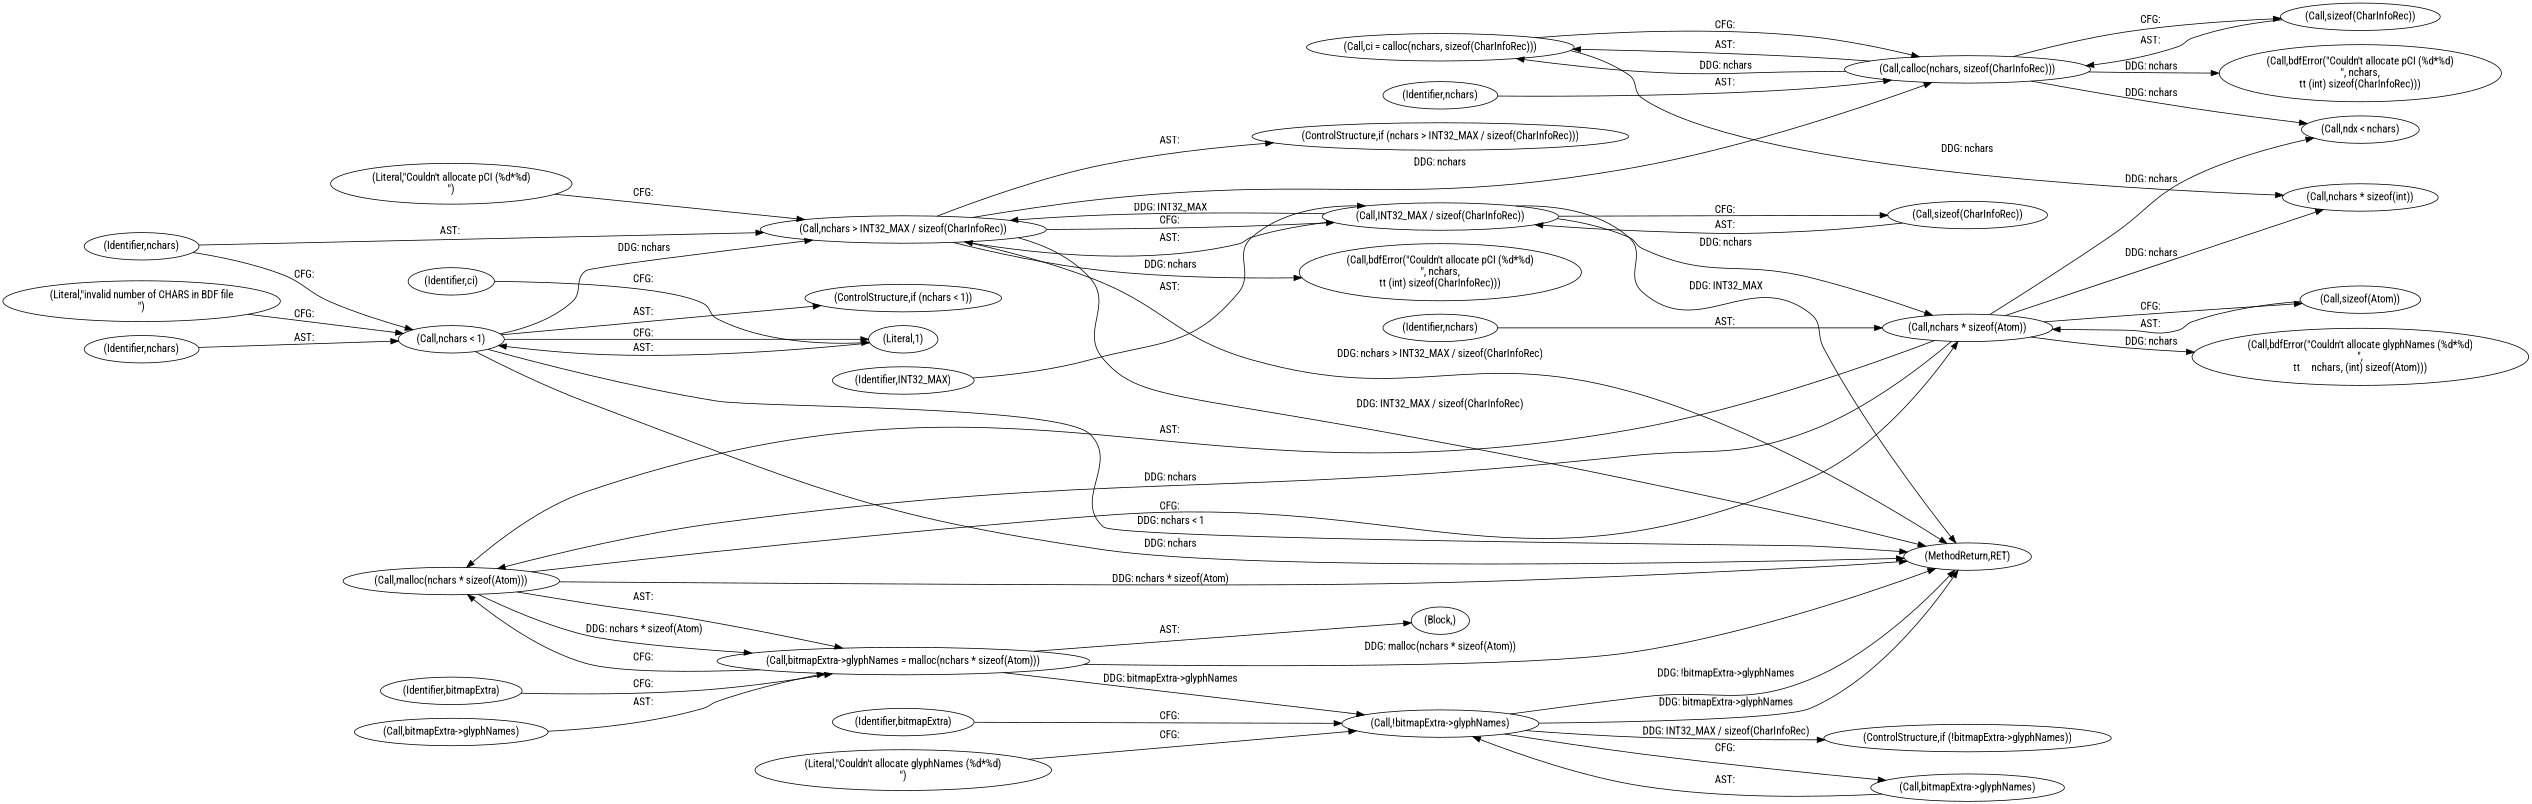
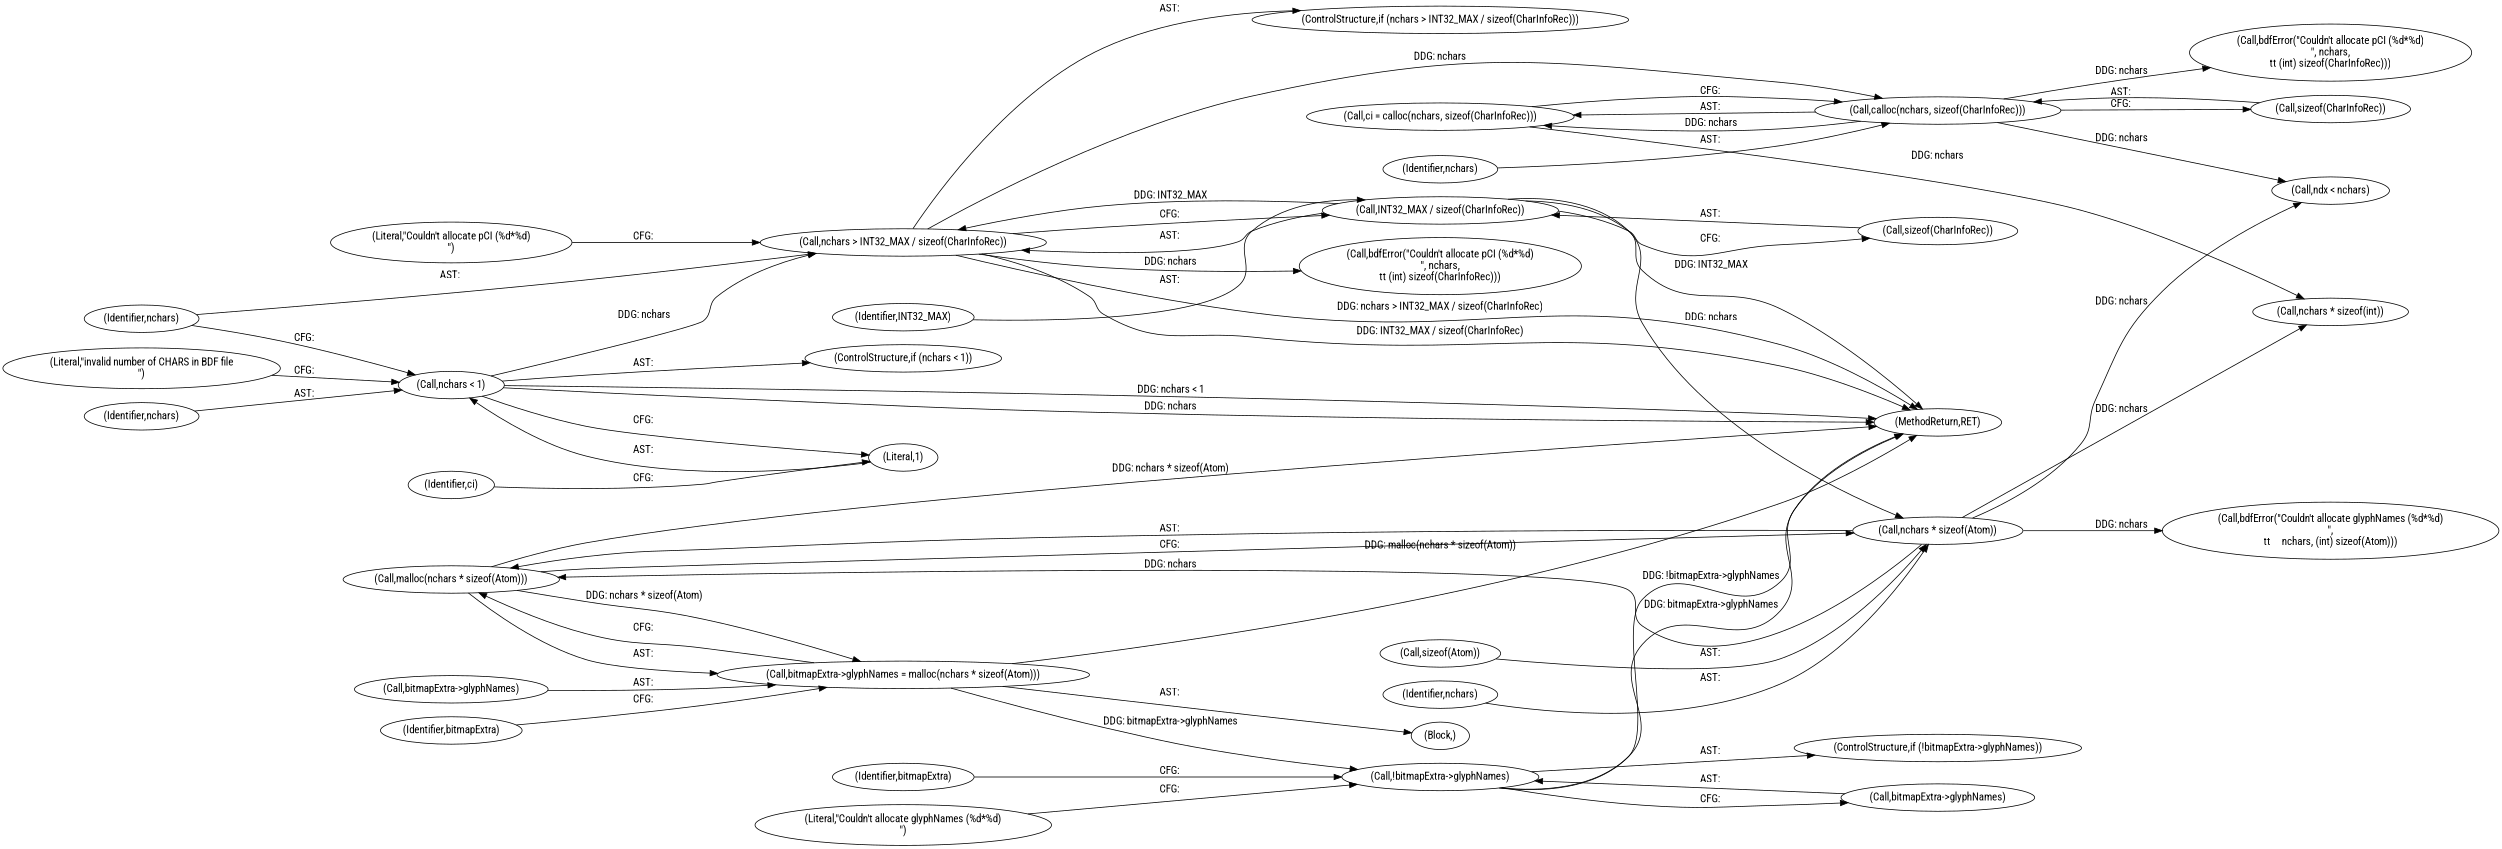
(2169, 313) -> none
(1726, 732) -> (1711, 751)
